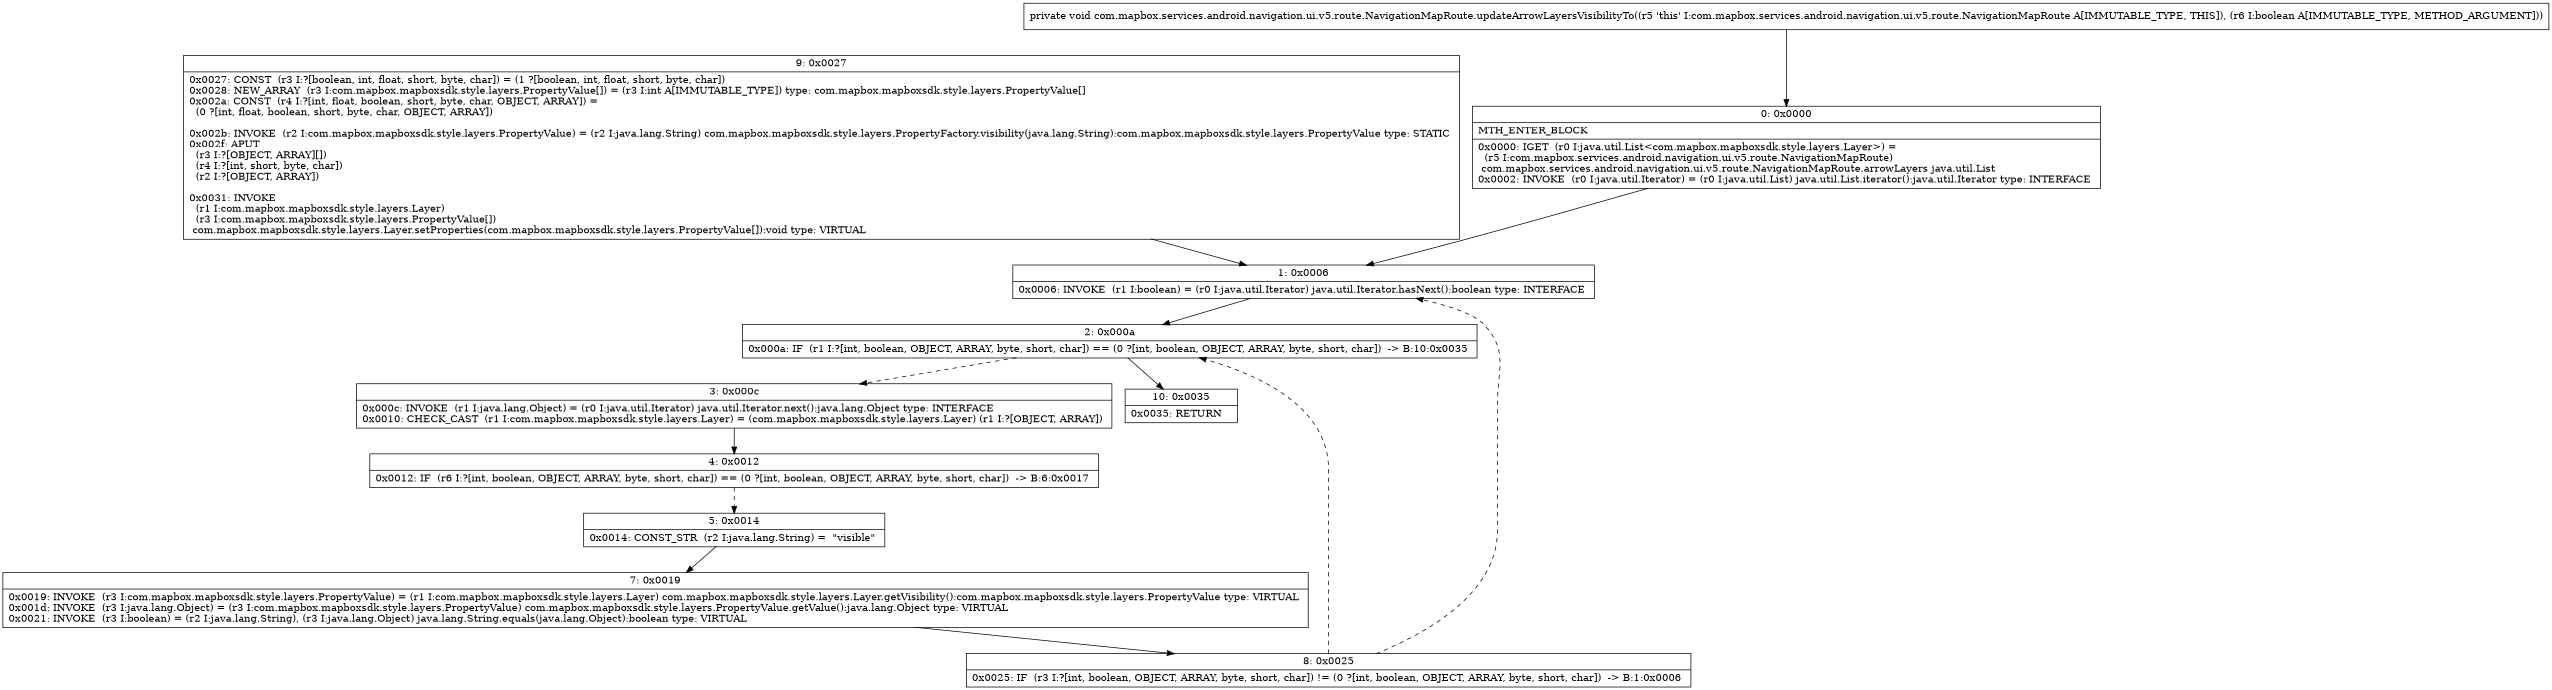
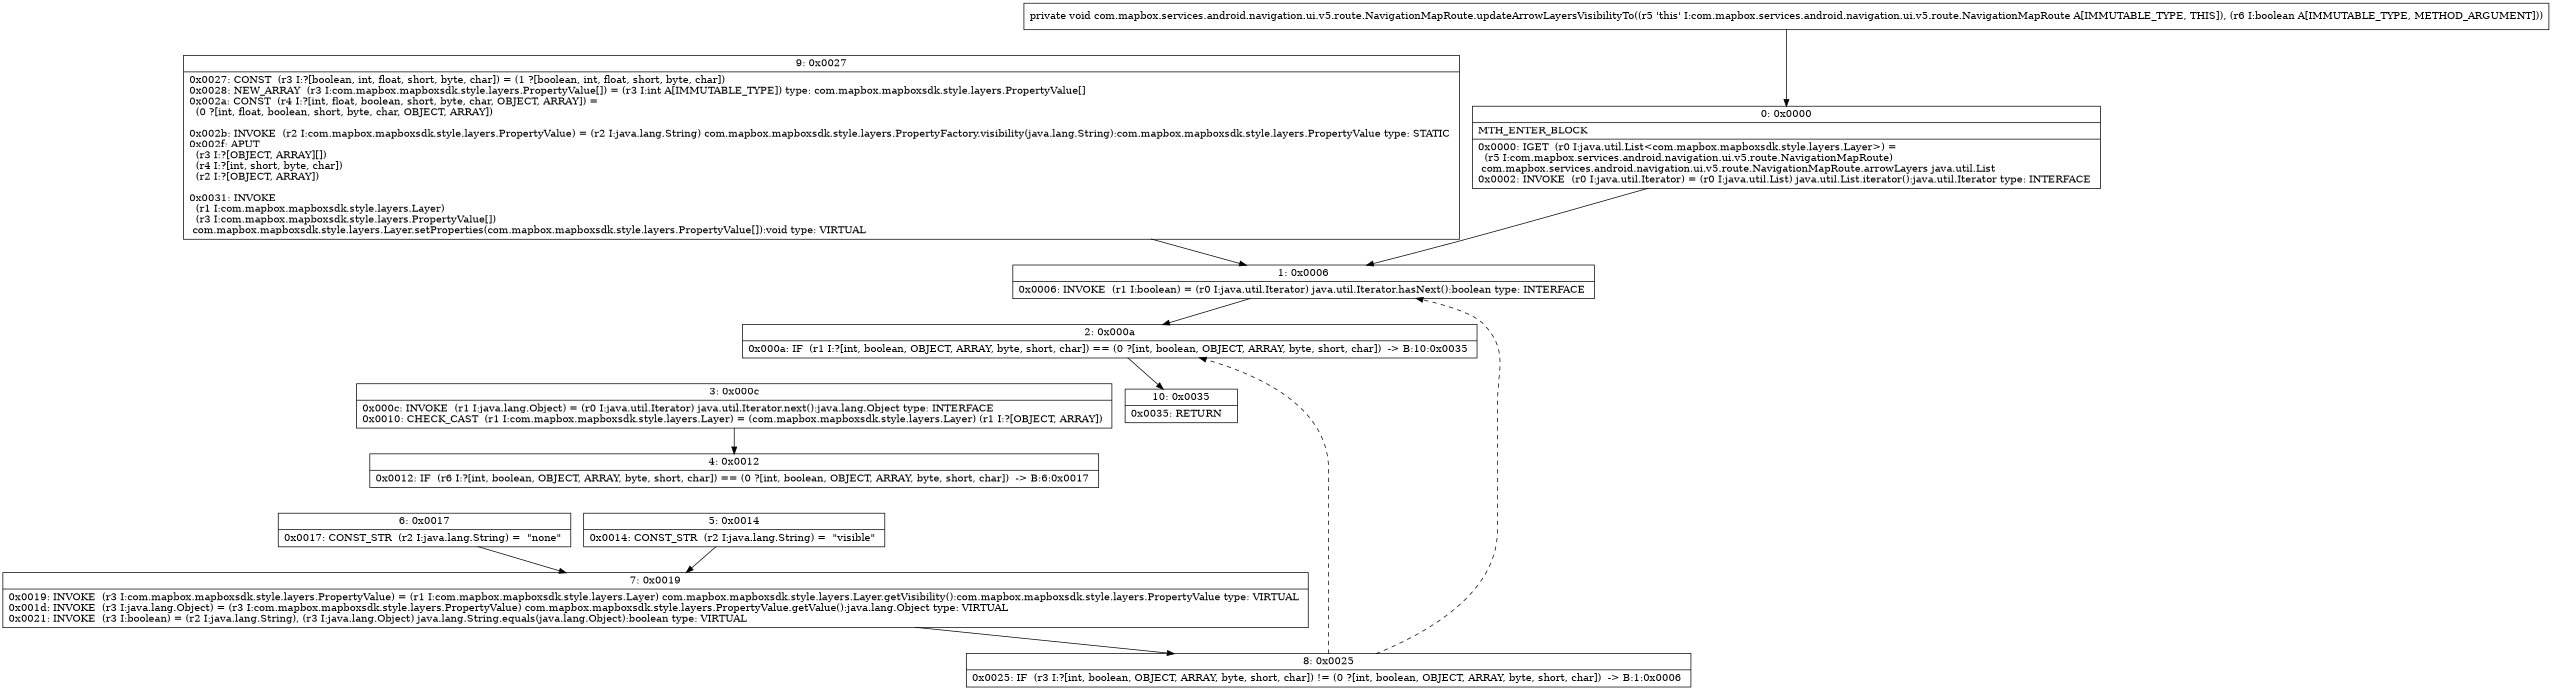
(941, 370) -> none
(734, 497) -> none
none -> (425, 530)
